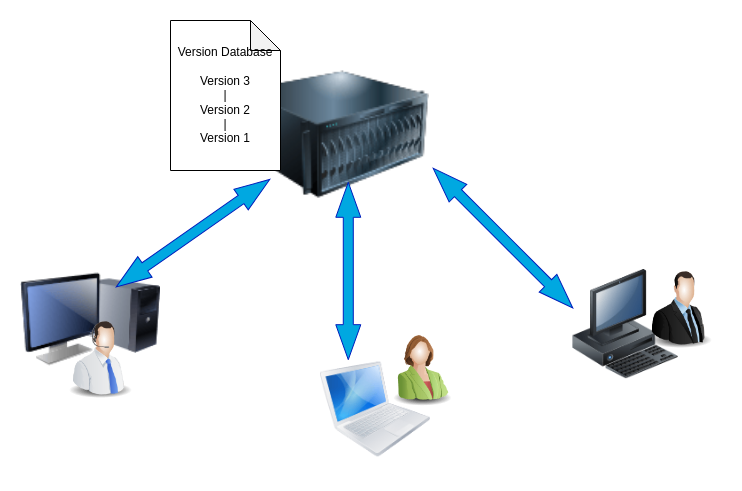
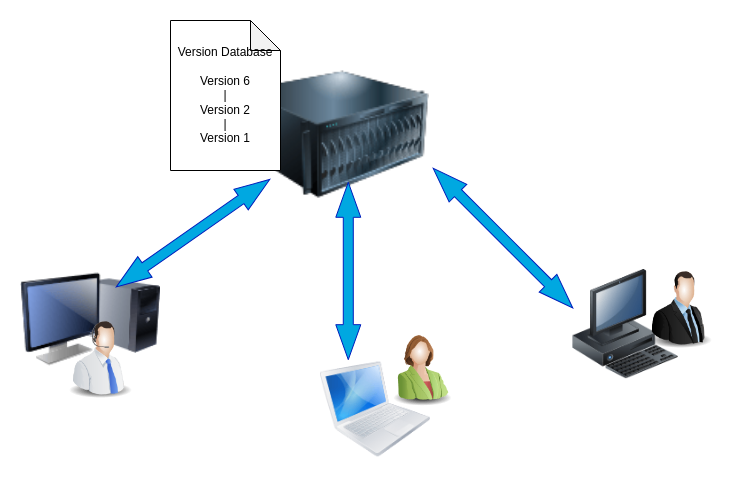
(226, 96) -> (226, 96)
